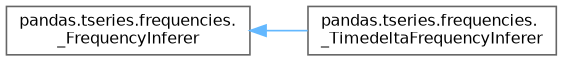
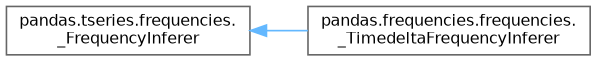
(432, 31) -> (449, 31)
